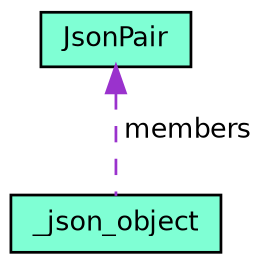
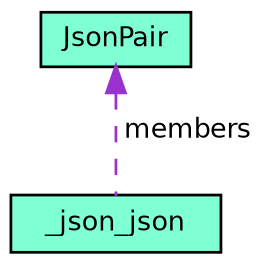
(116, 224) -> (116, 224)
